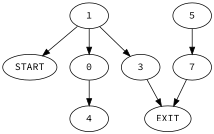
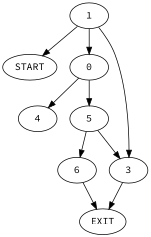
(192, 67) -> (77, 170)
none -> (89, 89)
none -> (107, 142)
